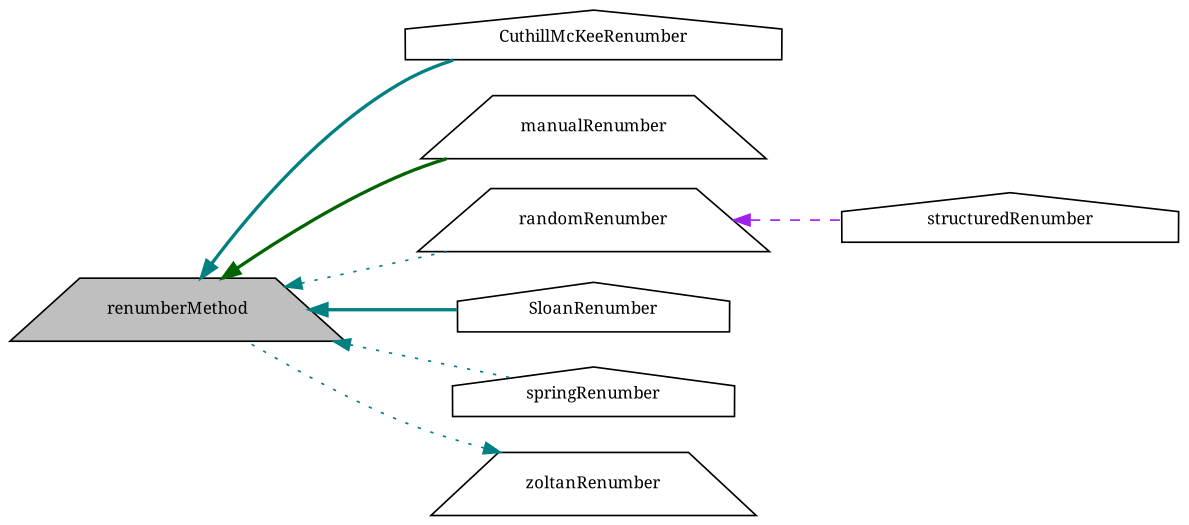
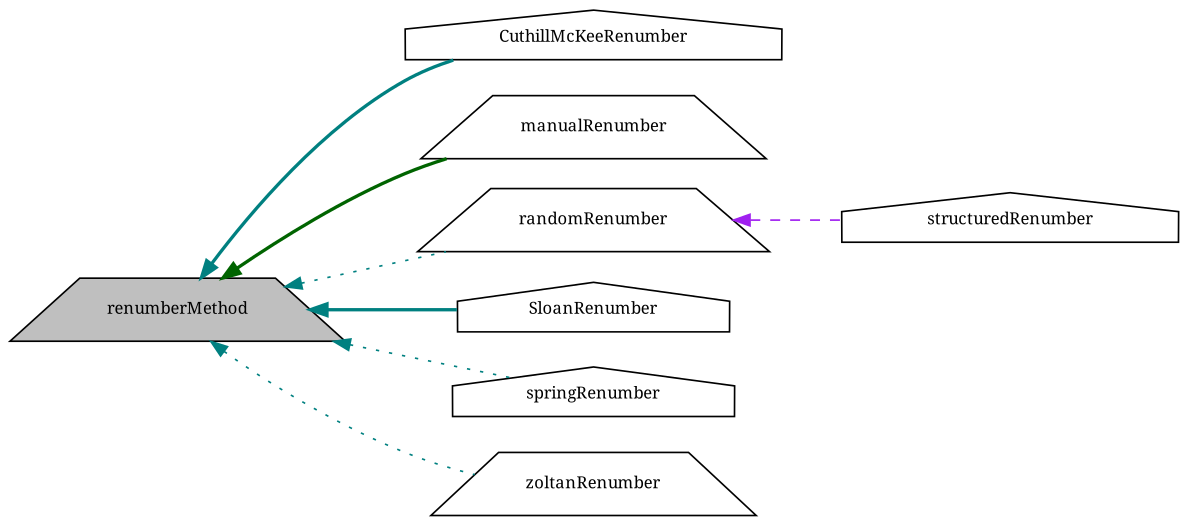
(362, 403) -> (344, 424)
